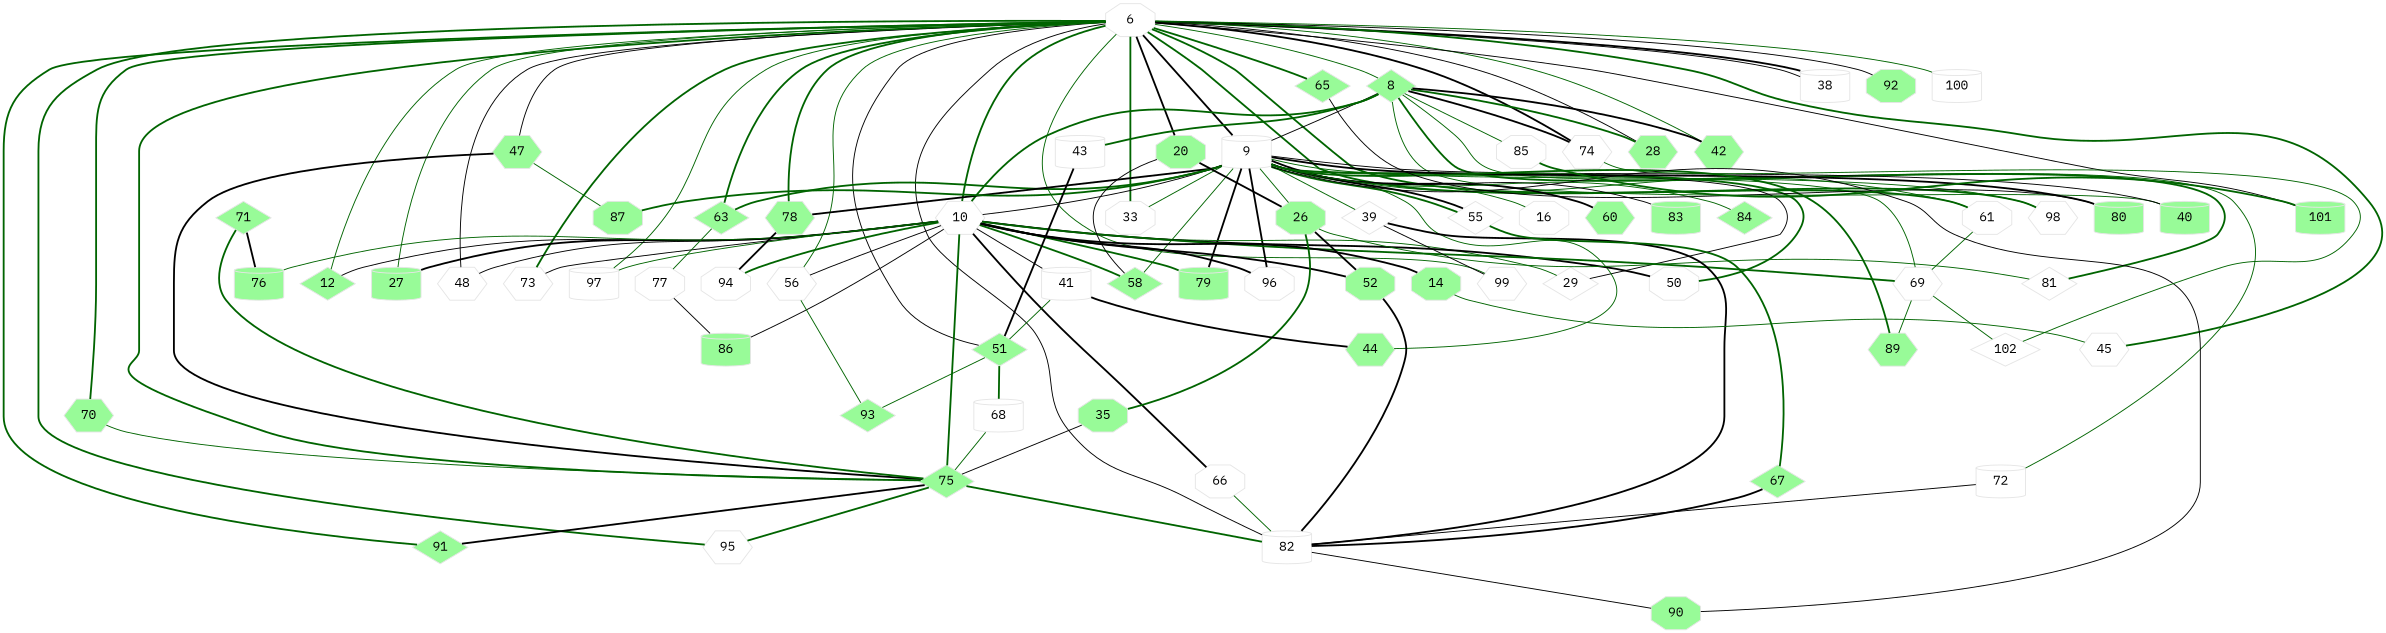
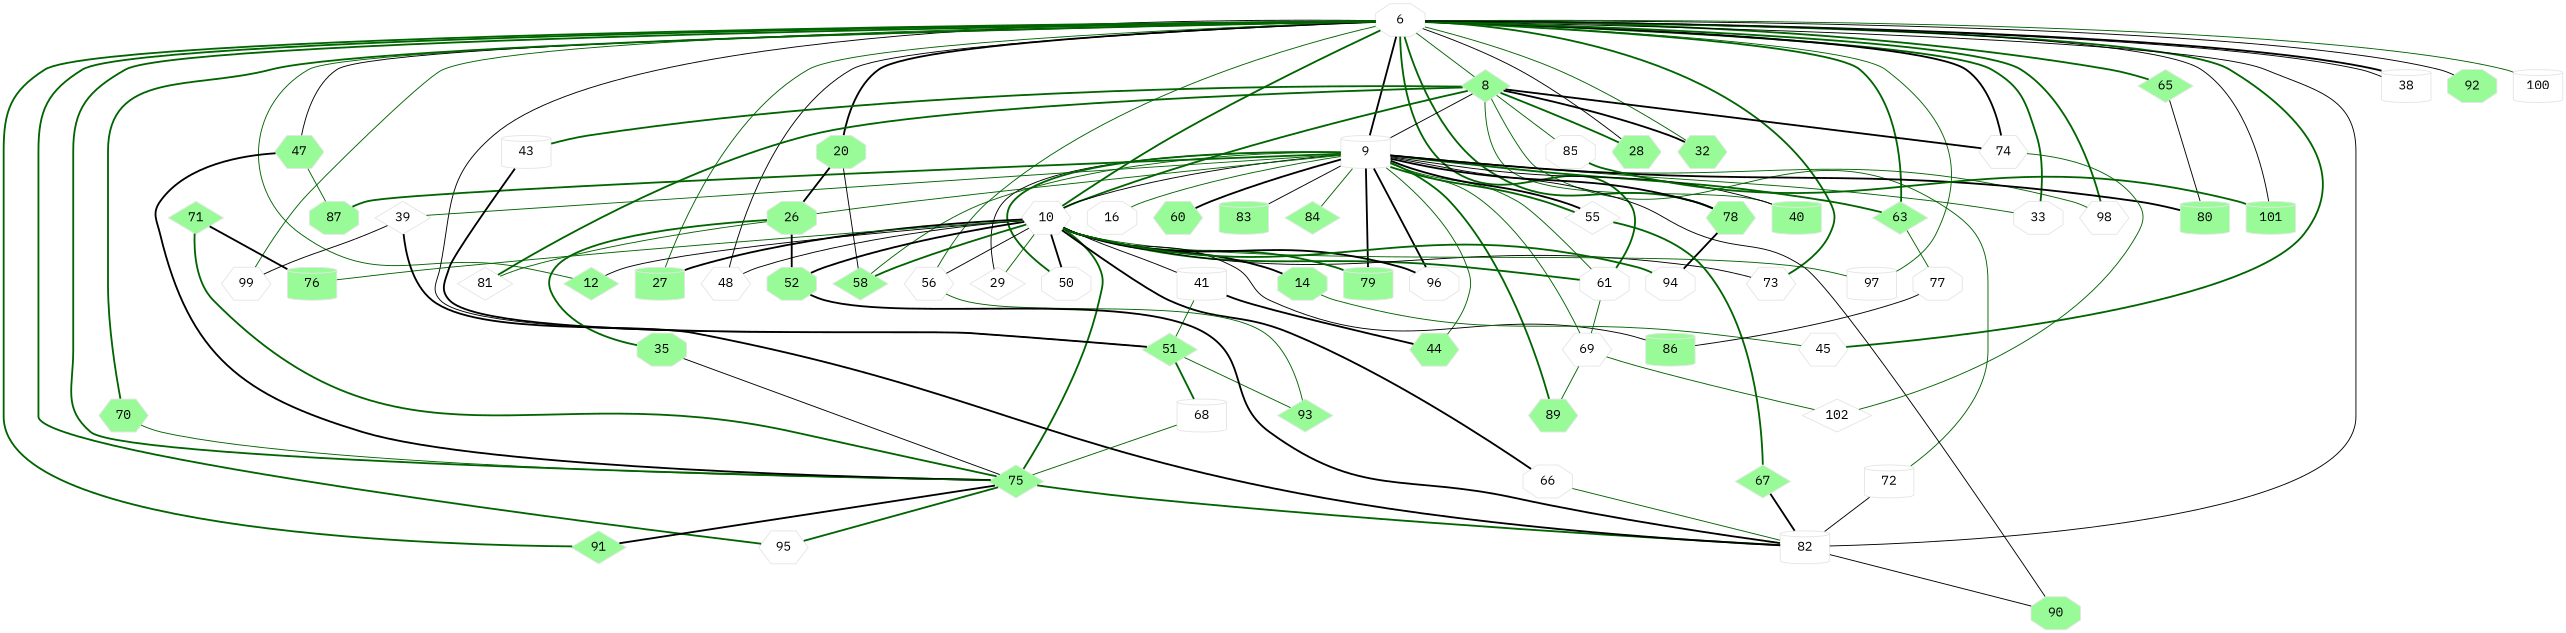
(1719, 152) -> (1702, 152)
(1438, 254) -> (1437, 265)
